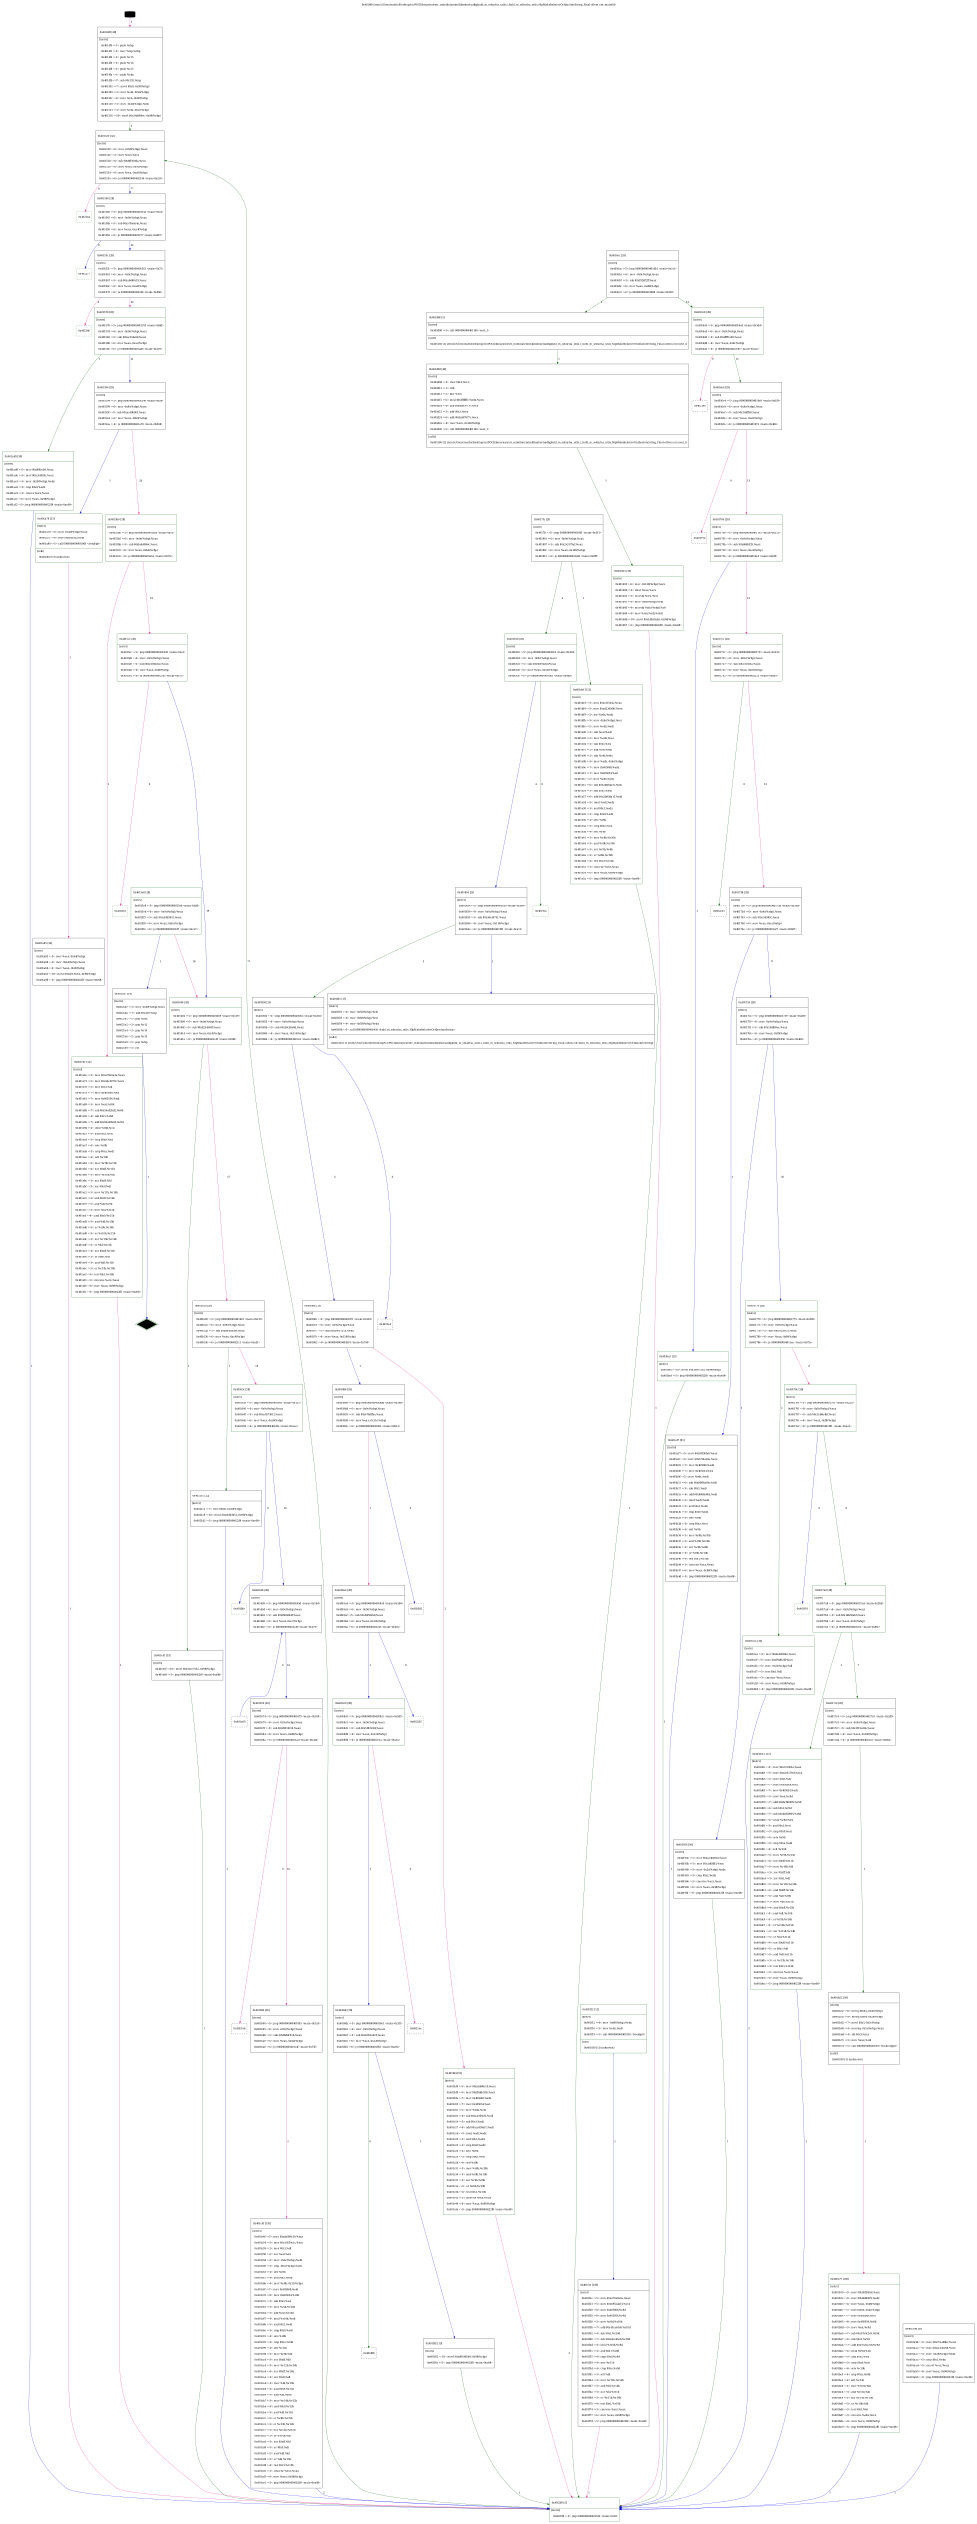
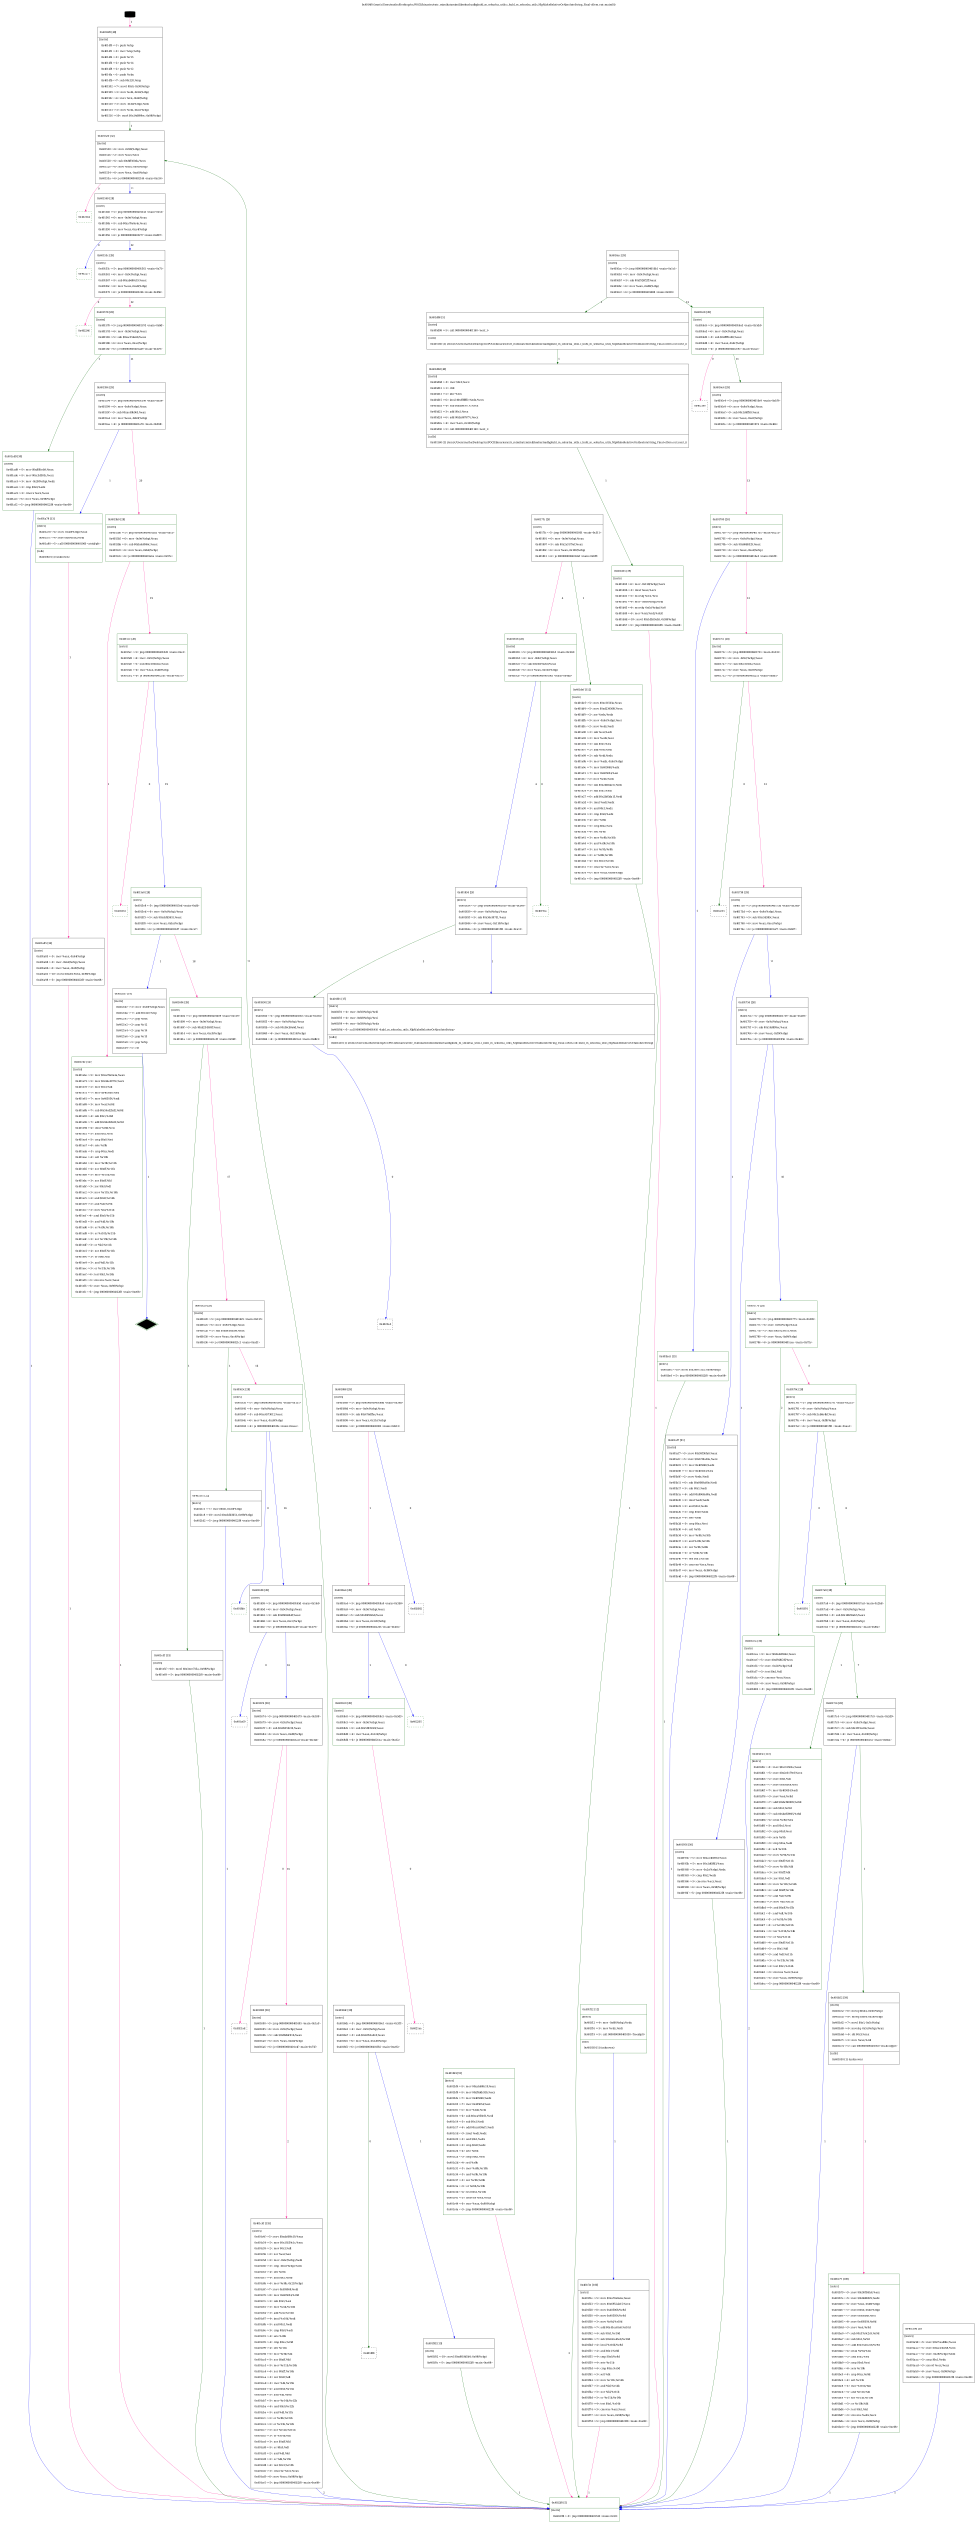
(699, 538) -> none
(554, 597) -> (554, 597)
(199, 837) -> (159, 783)
(338, 1324) -> none
(271, 1684) -> (250, 1673)
(369, 1874) -> none
(800, 2311) -> (819, 2200)
